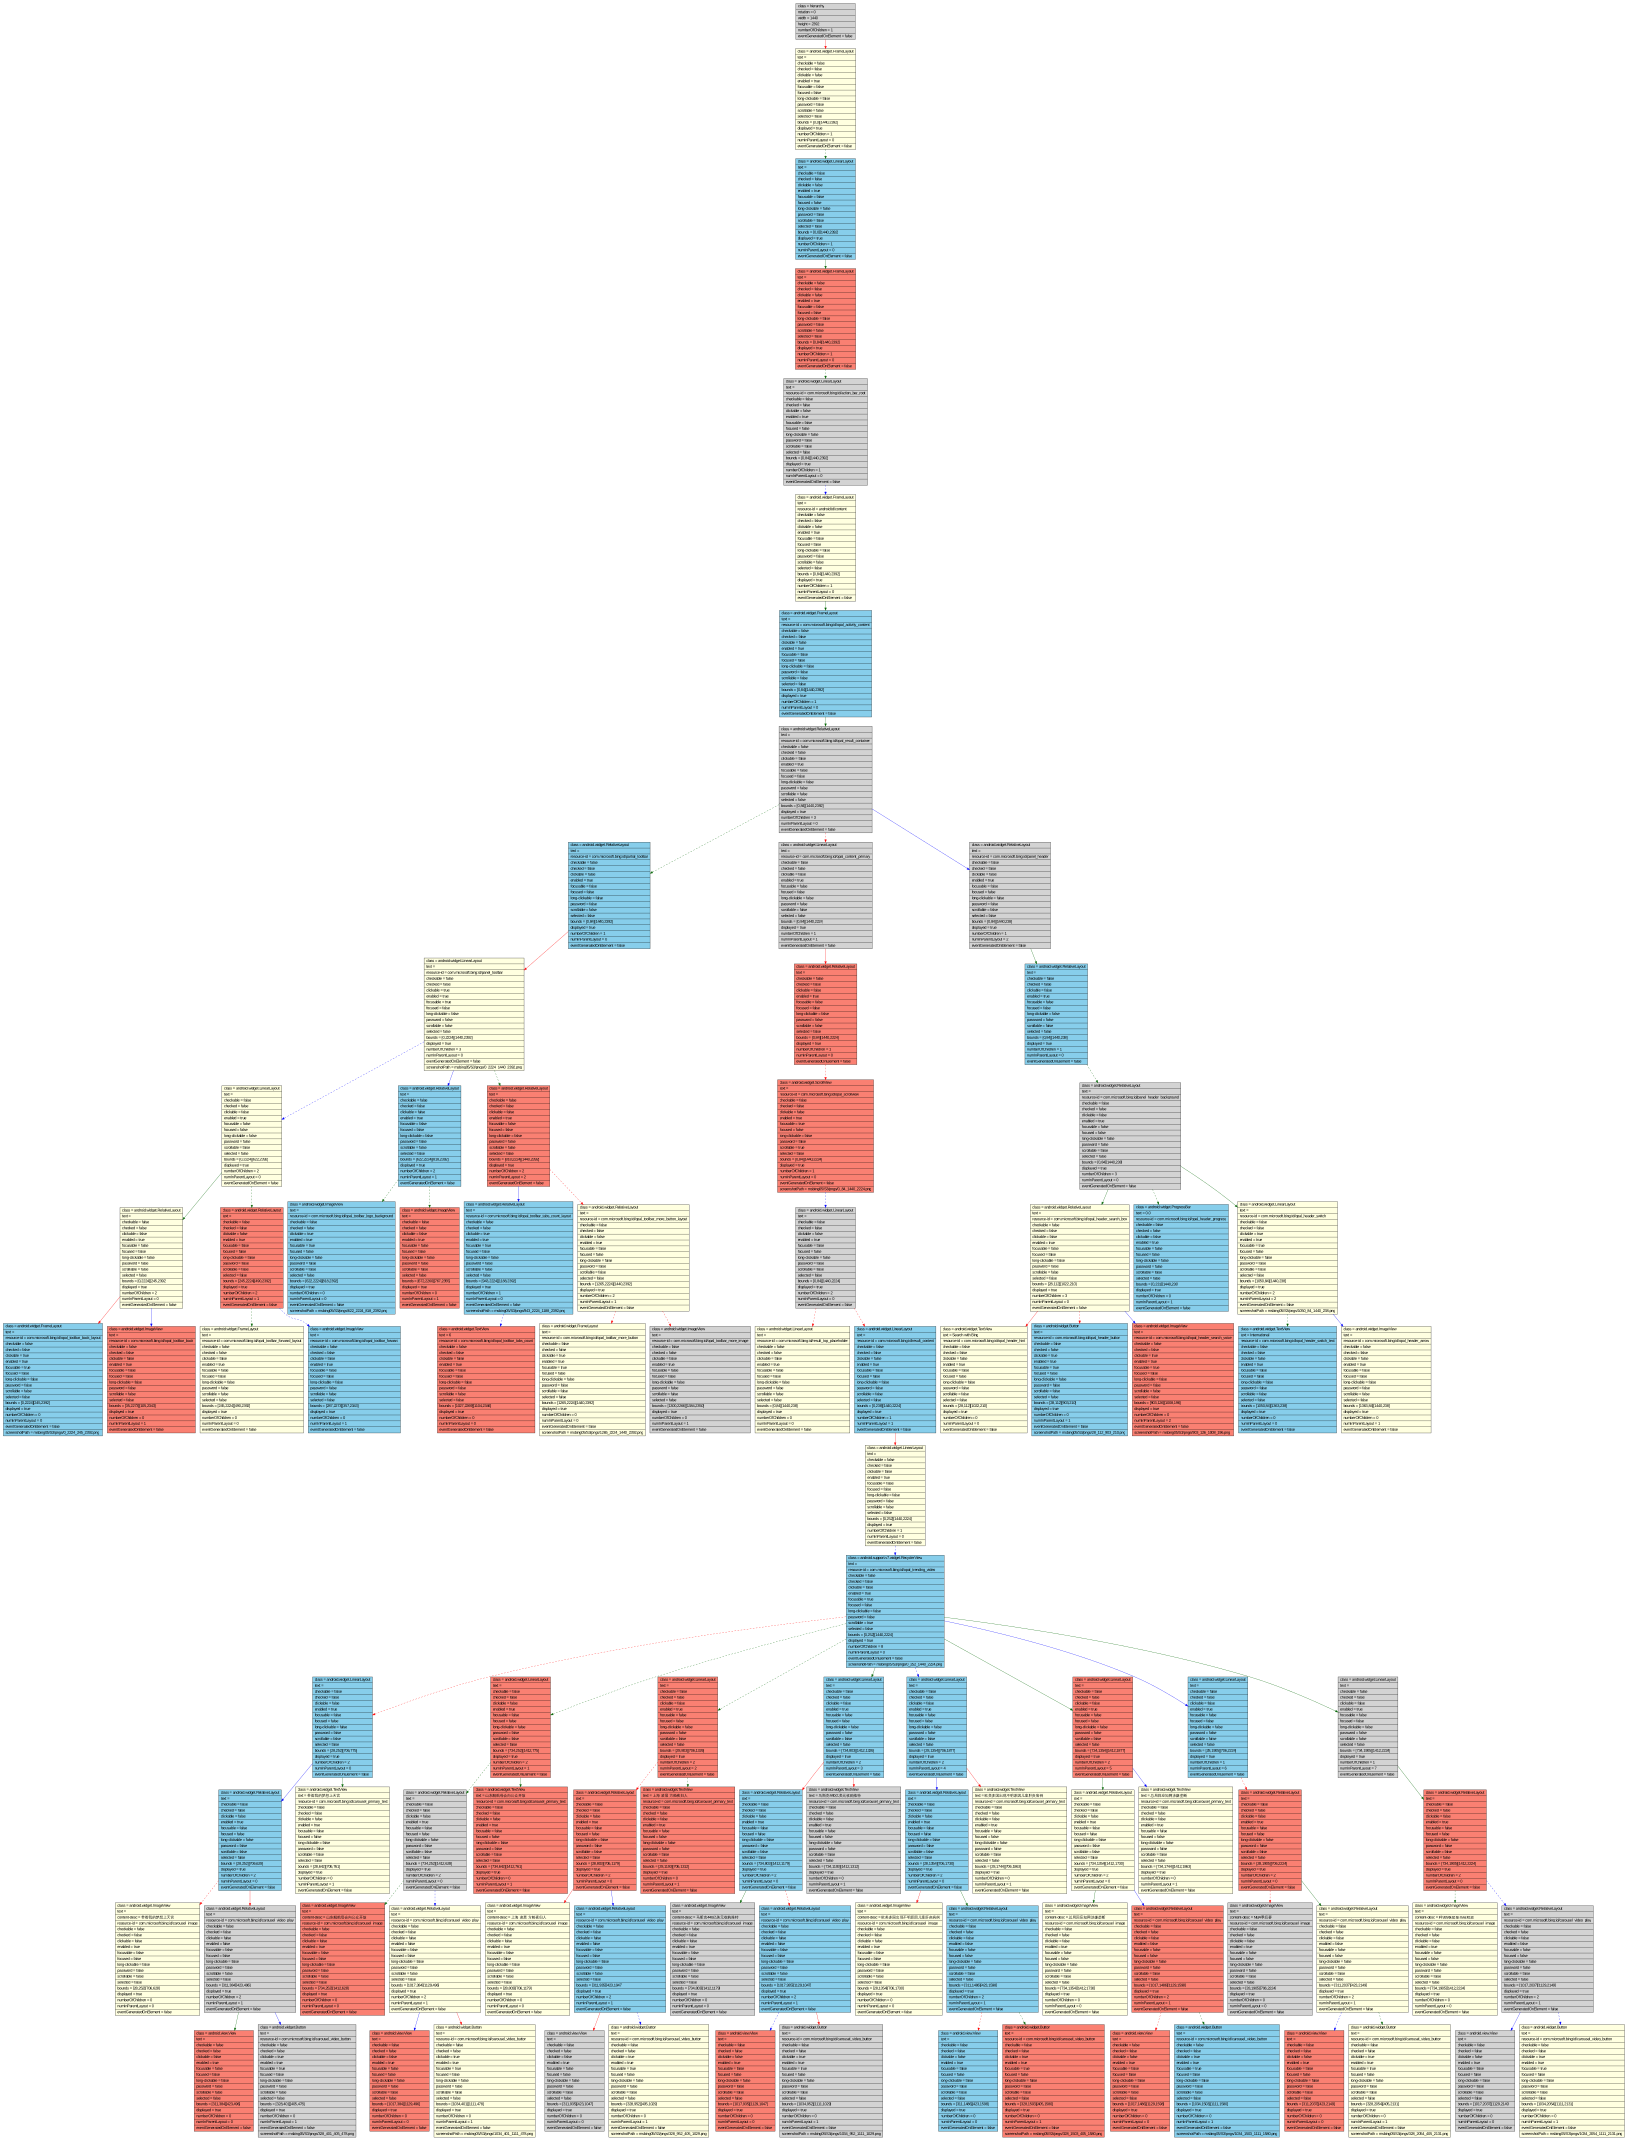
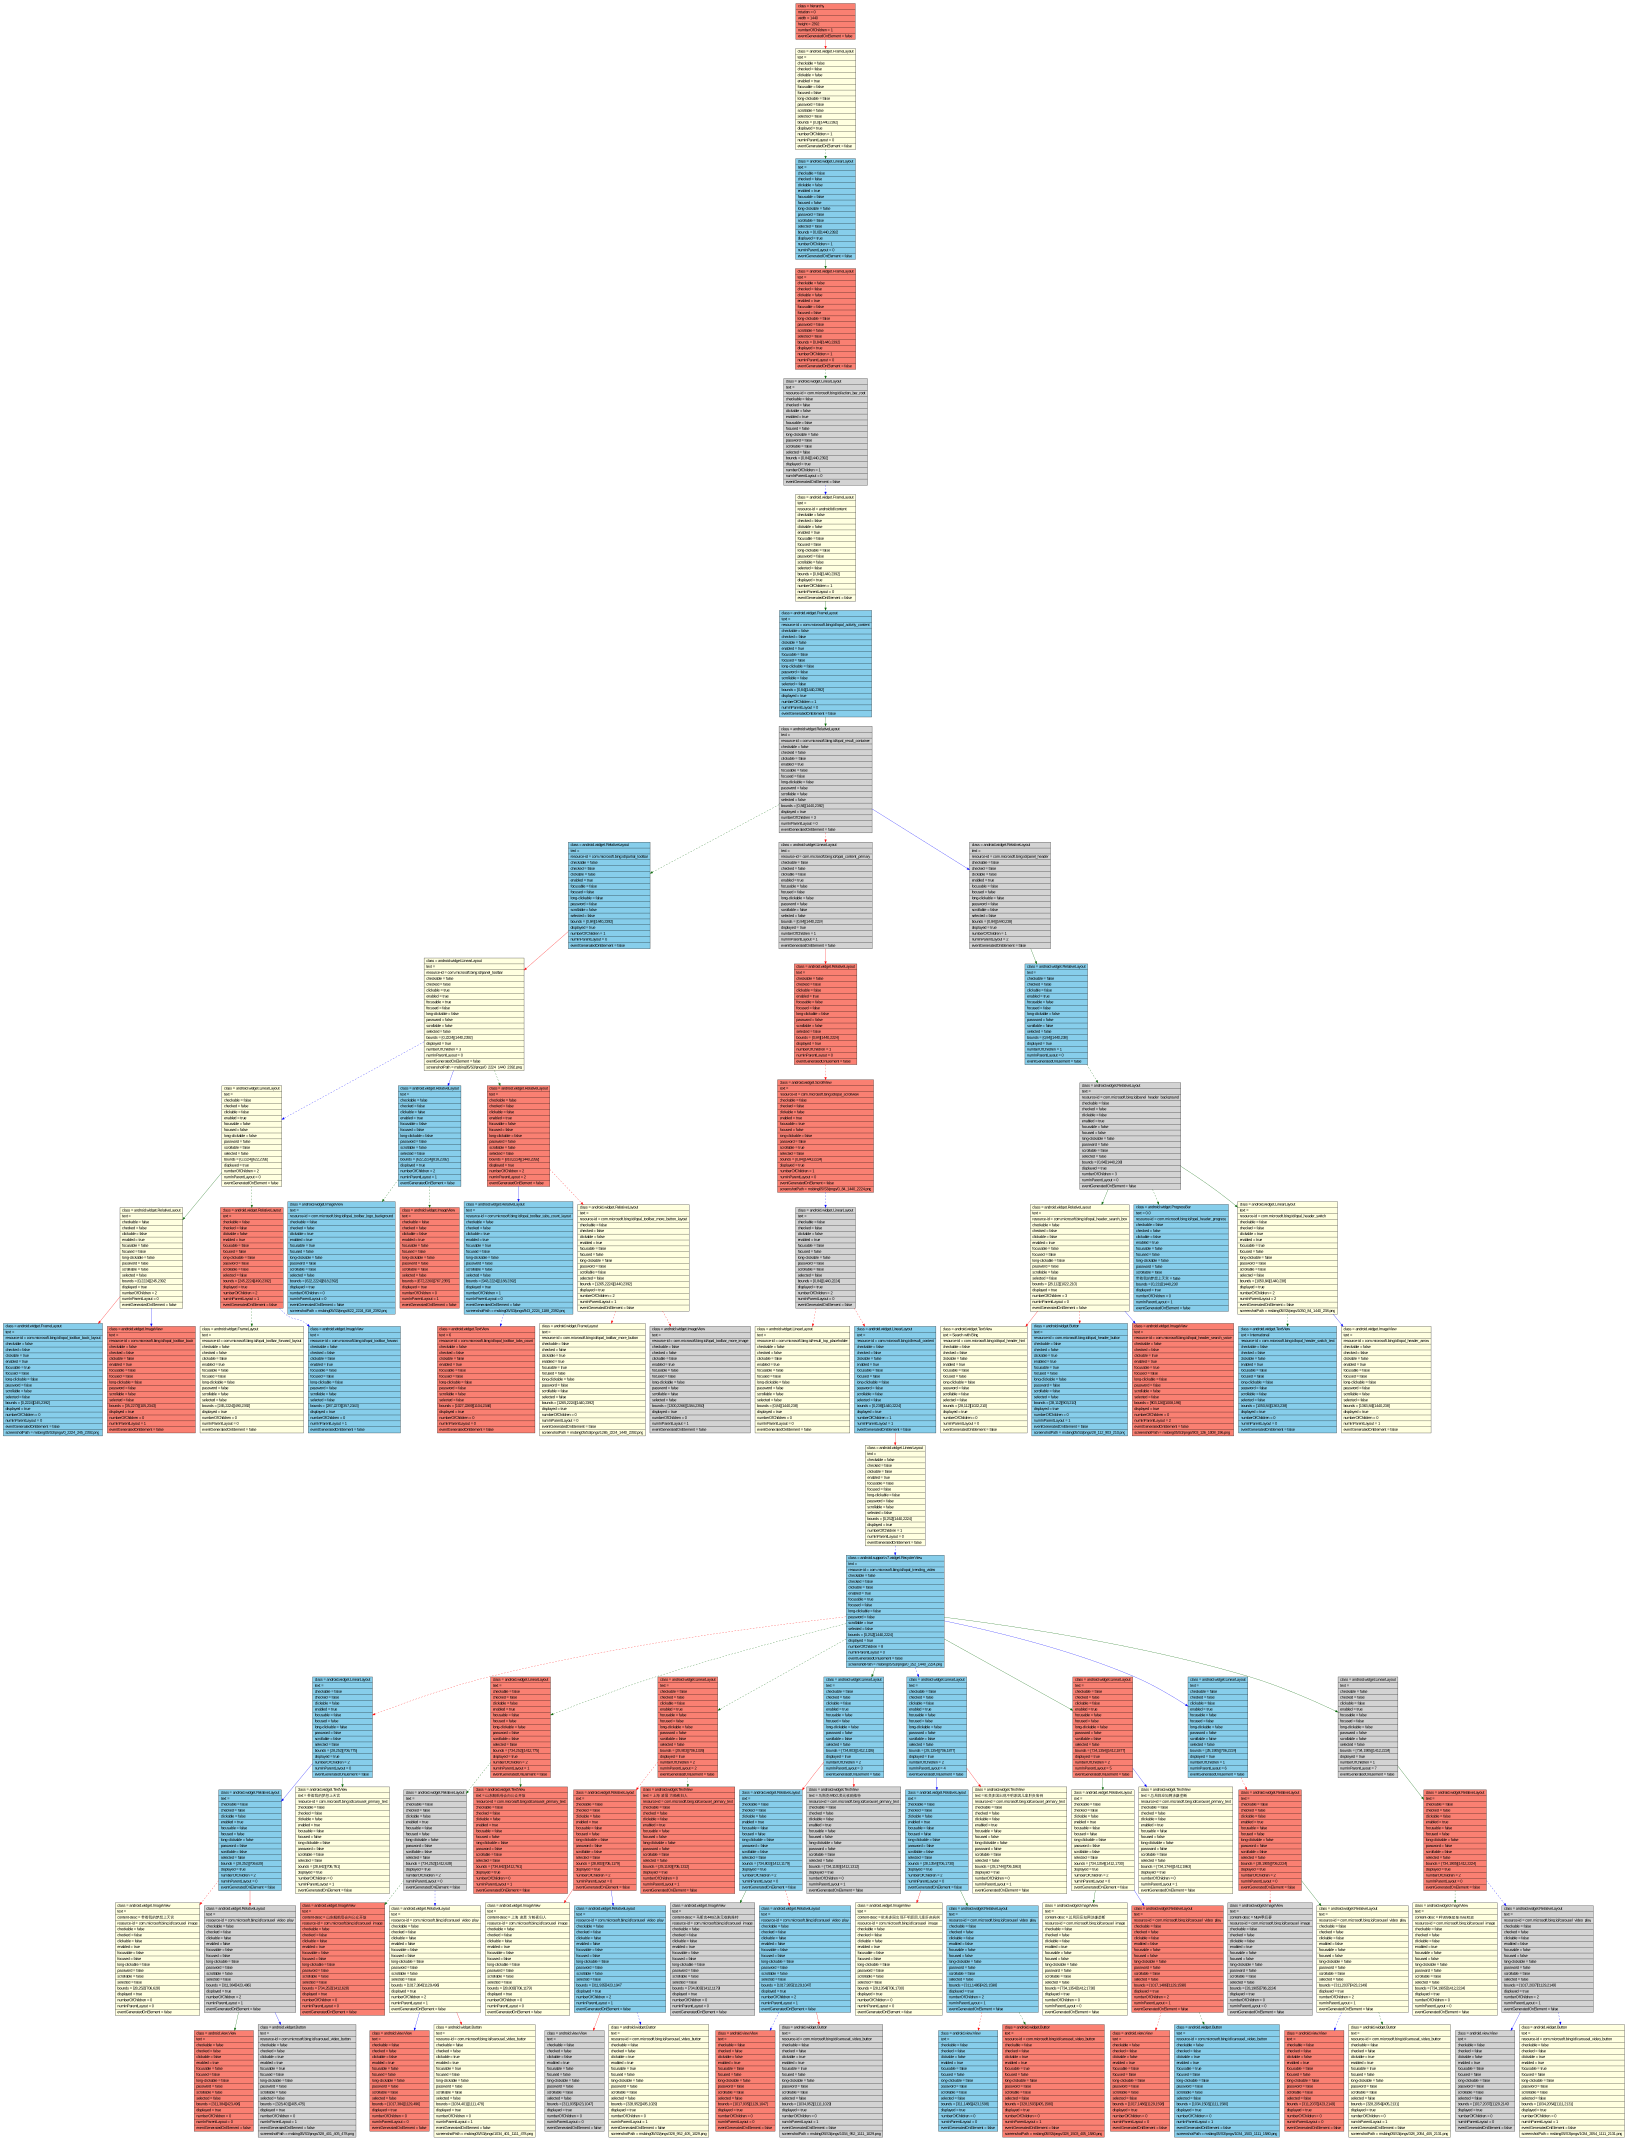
(826, 21) -> (826, 21)
(1148, 1278) -> (1158, 1278)
